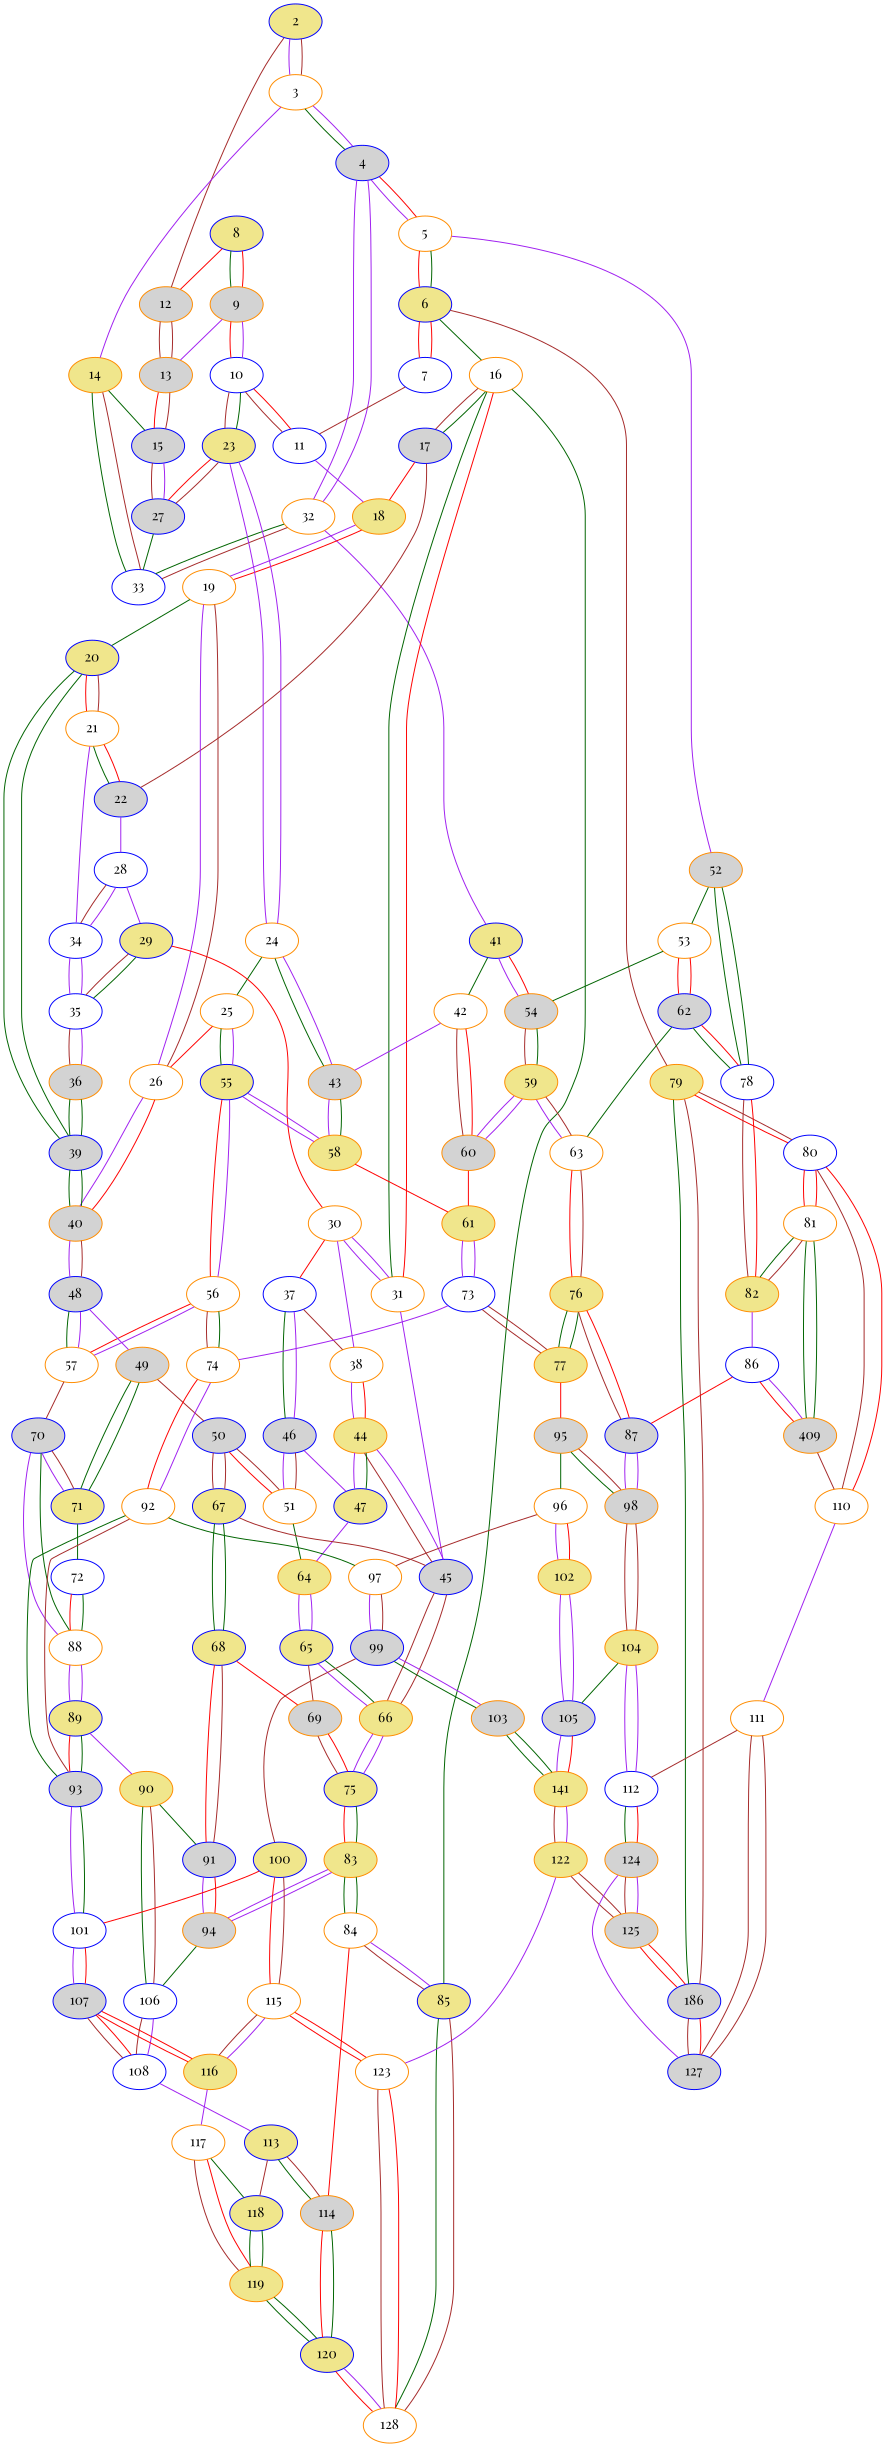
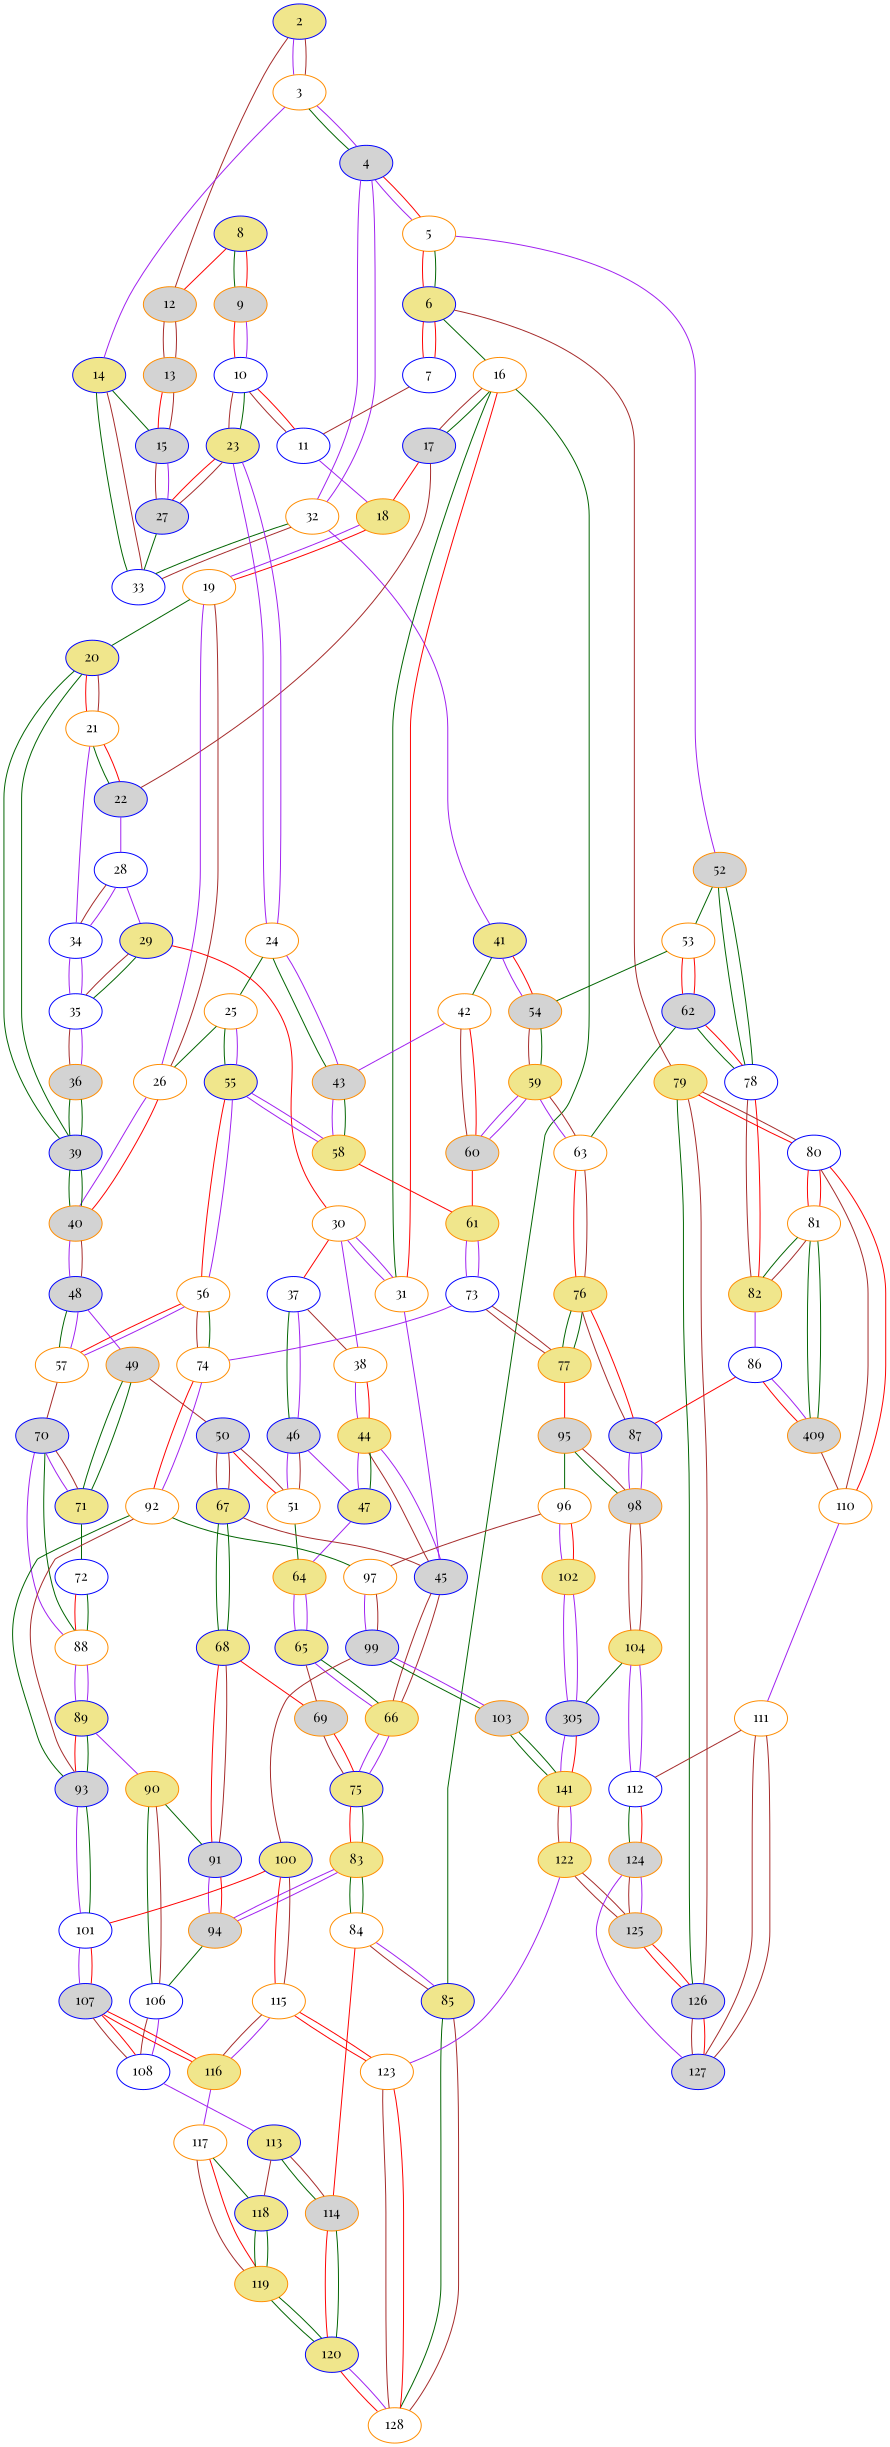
(201, 340) -> none
(95, 375) -> (99, 375)
(192, 1047) -> (196, 1047)
(569, 1718) -> (572, 1718)
(694, 2001) -> (698, 2001)
